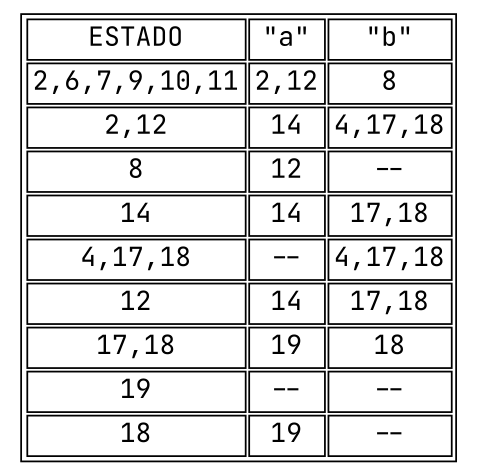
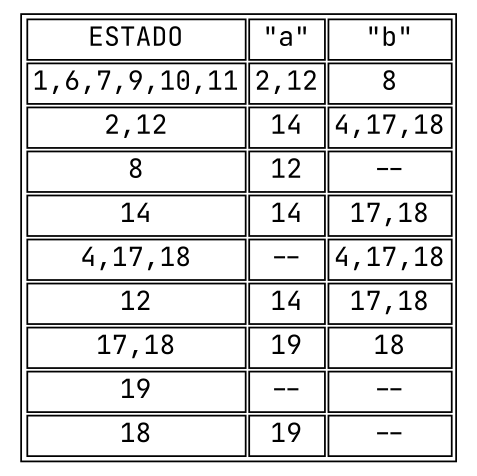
(136, 82) -> (136, 82)
